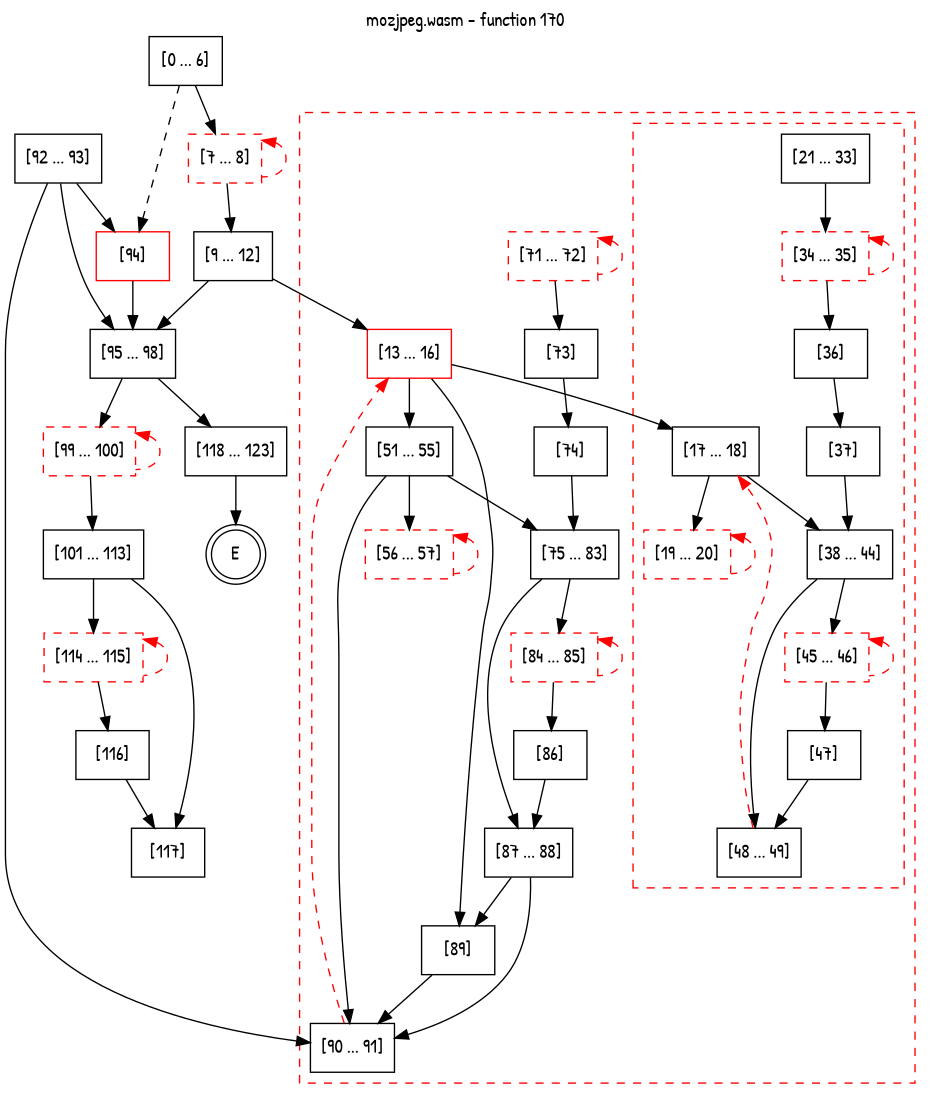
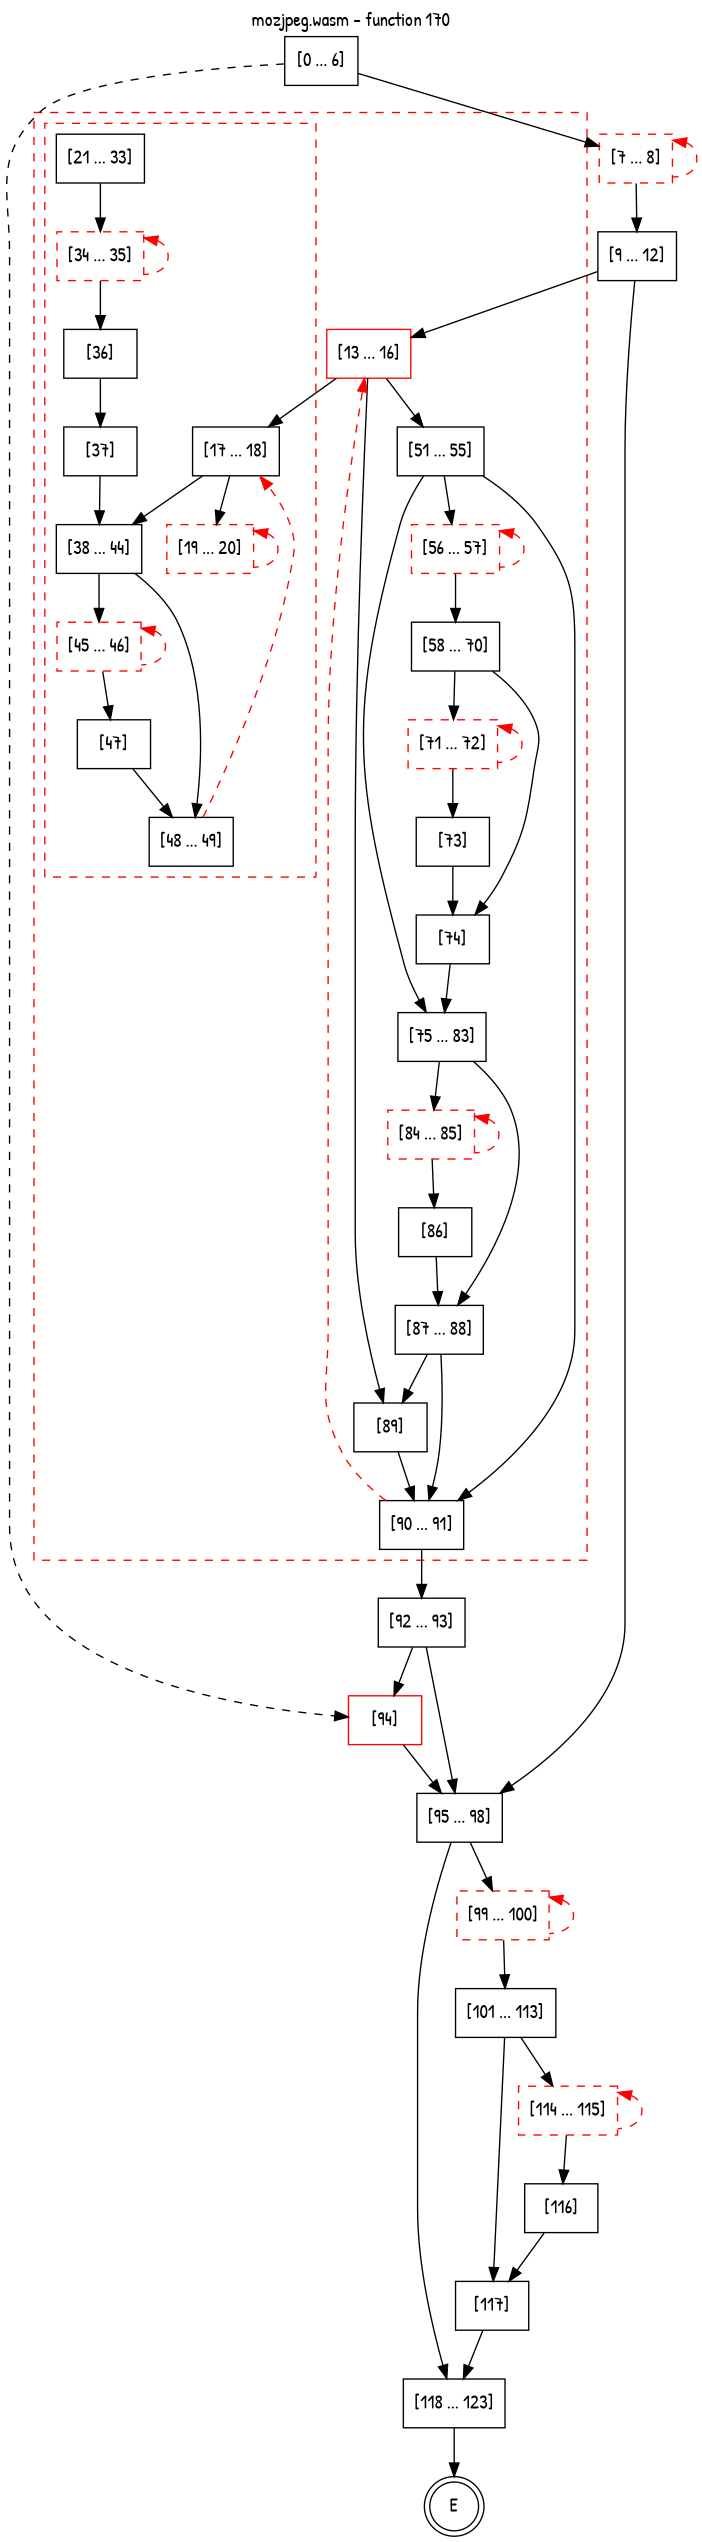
none -> (456, 647)
(5, 703) -> (422, 1569)
none -> (476, 2348)
